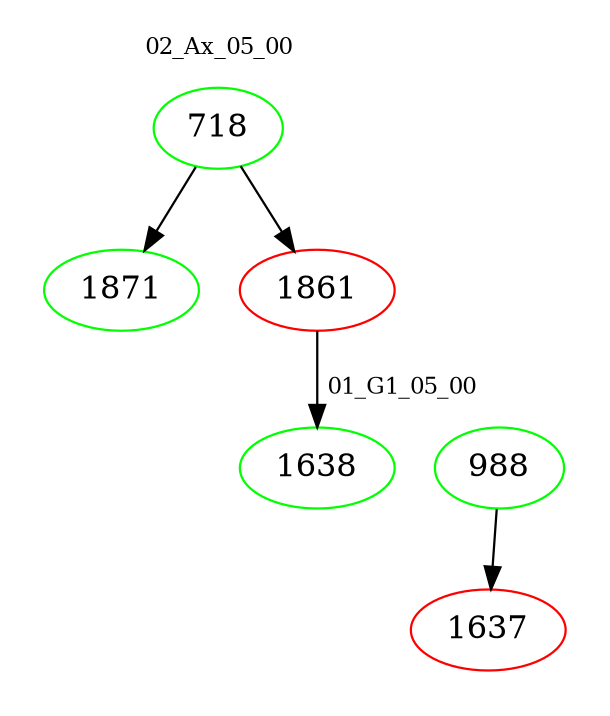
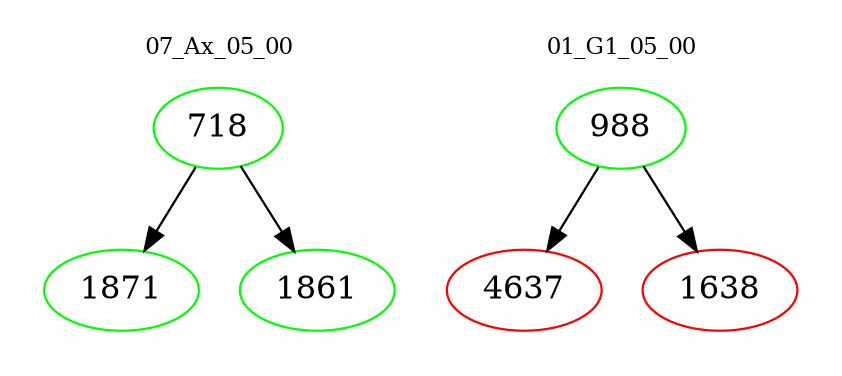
(219, 48) -> (219, 48)
(317, 290) -> (317, 290)
(317, 380) -> (664, 199)
(317, 468) -> (720, 290)
(488, 630) -> (524, 290)
